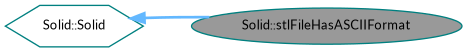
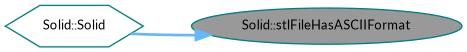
(177, 17) -> (163, 35)
